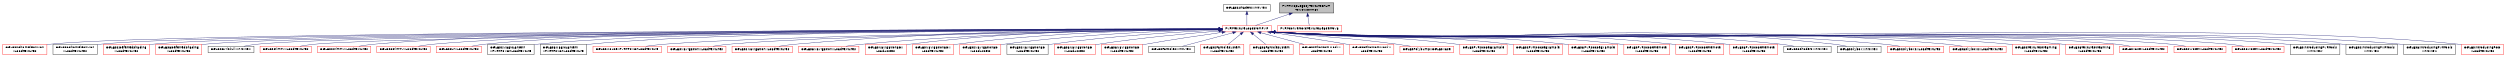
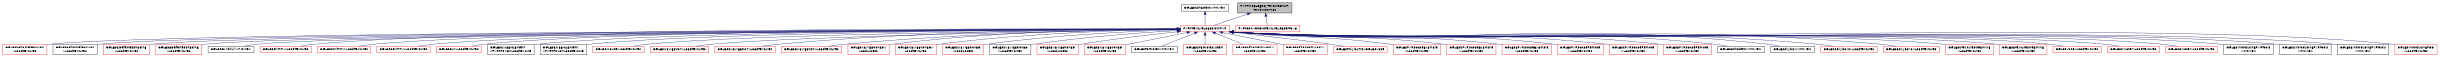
(627, 49) -> (618, 49)
(1272, 49) -> none
